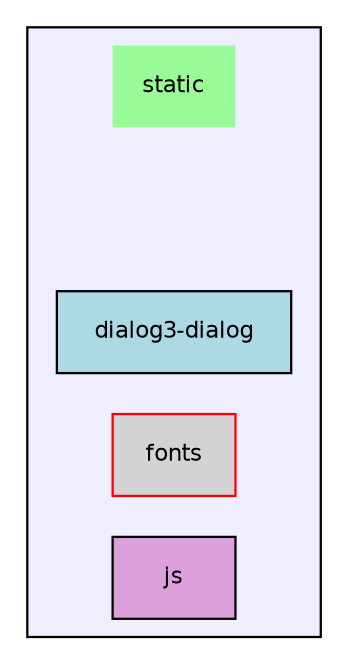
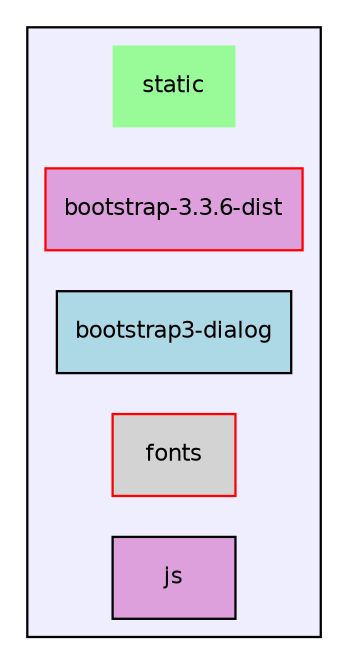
none -> (174, 209)
(174, 332) -> (174, 332)
